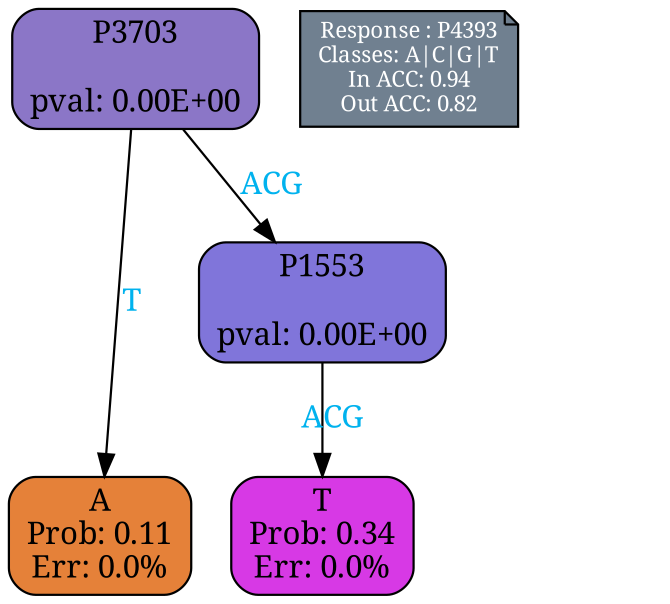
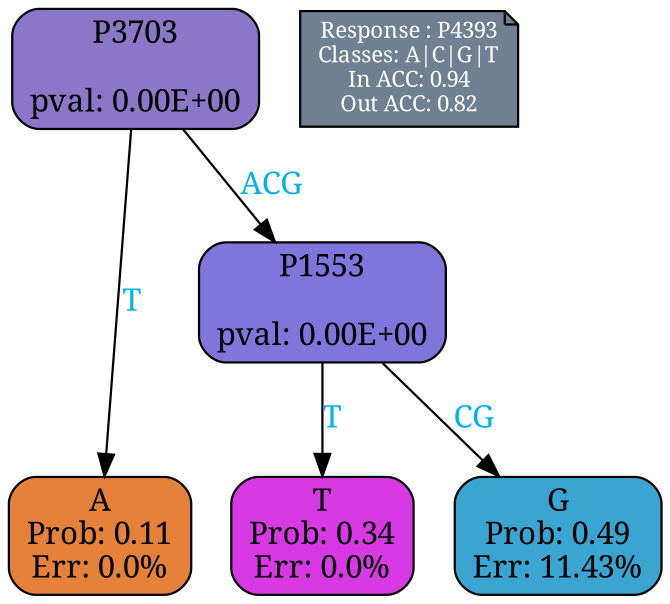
(332, 419) -> (332, 419)
none -> (558, 536)
